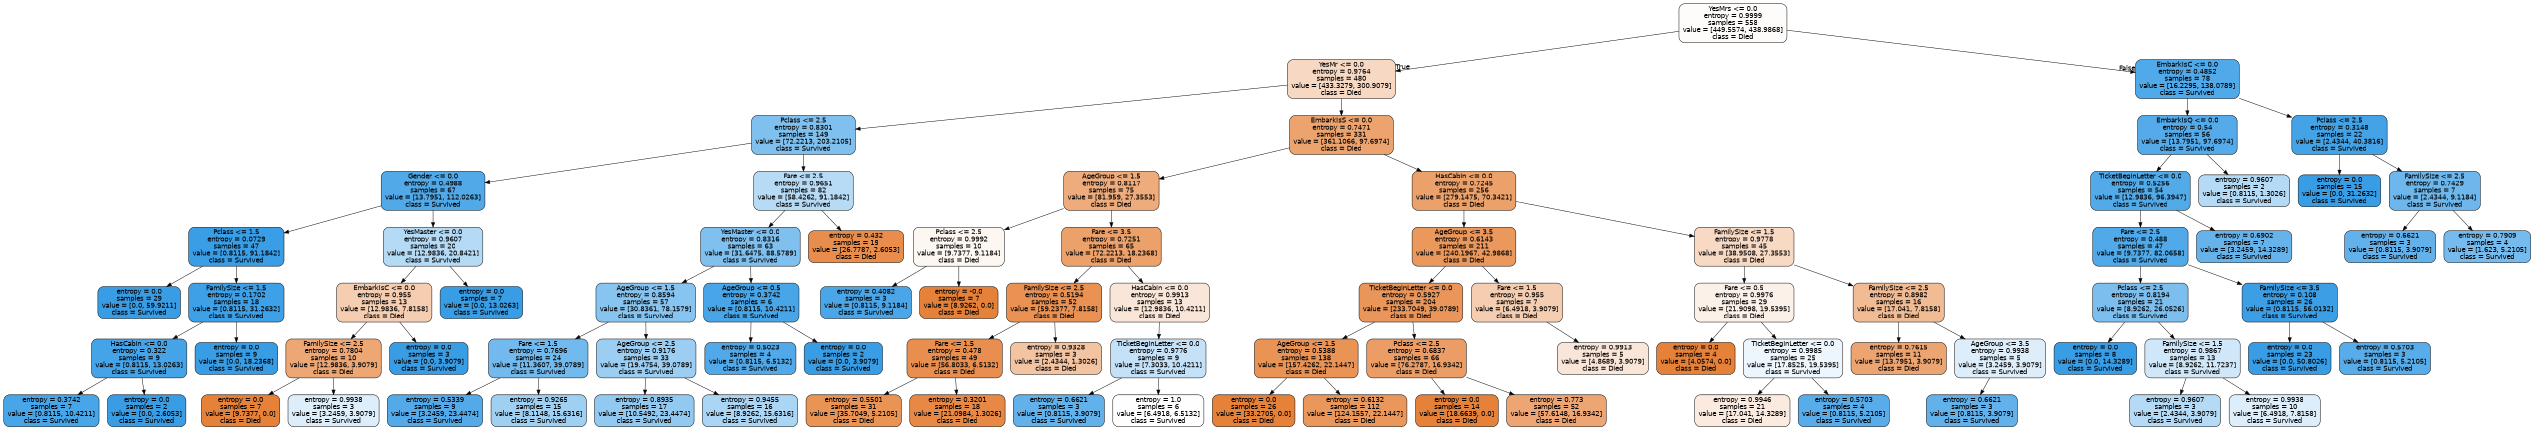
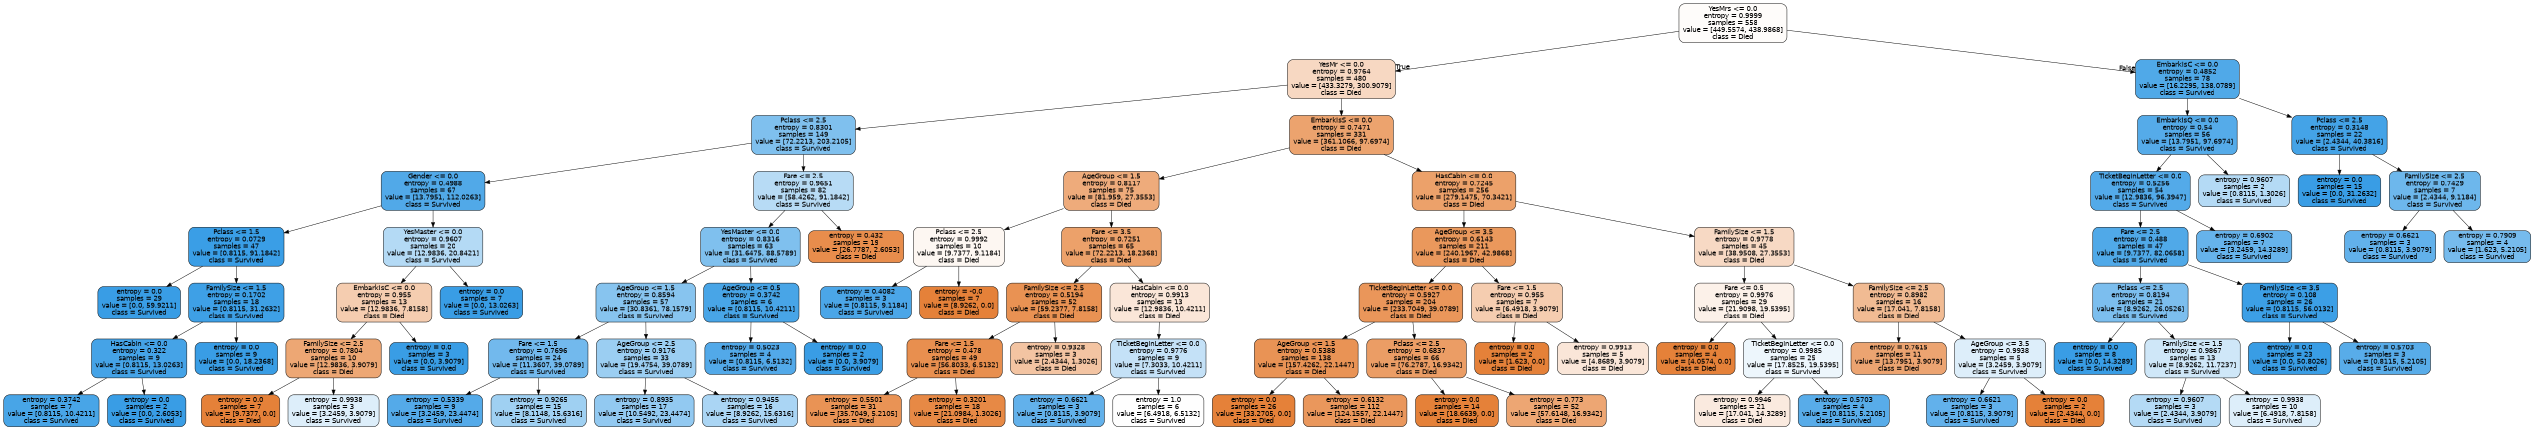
none -> (1512, 358)
none -> (2065, 411)
